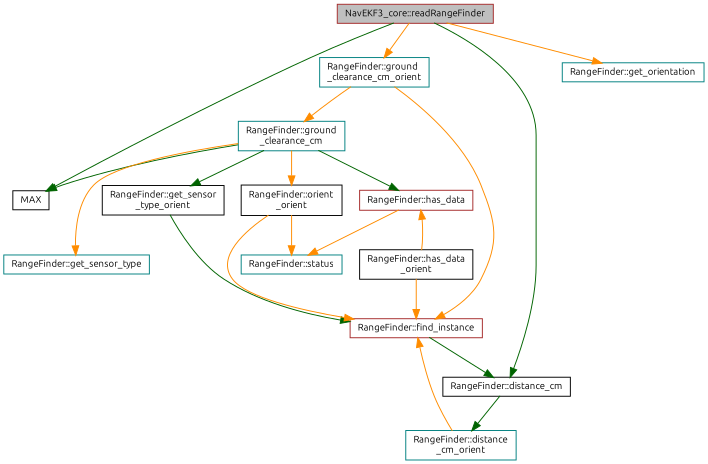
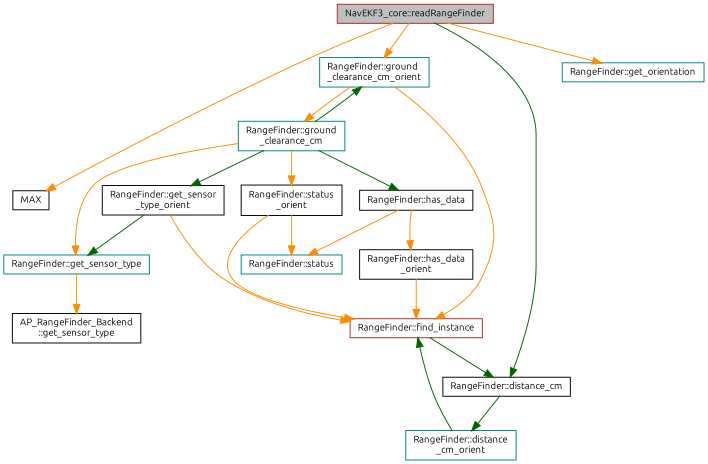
(222, 100) -> (222, 100)
(146, 163) -> (335, 108)
(292, 200) -> (292, 200)
(416, 200) -> (416, 200)
none -> (120, 232)
(423, 235) -> (410, 225)
(223, 278) -> (223, 278)
none -> (77, 328)
(432, 391) -> (432, 391)
